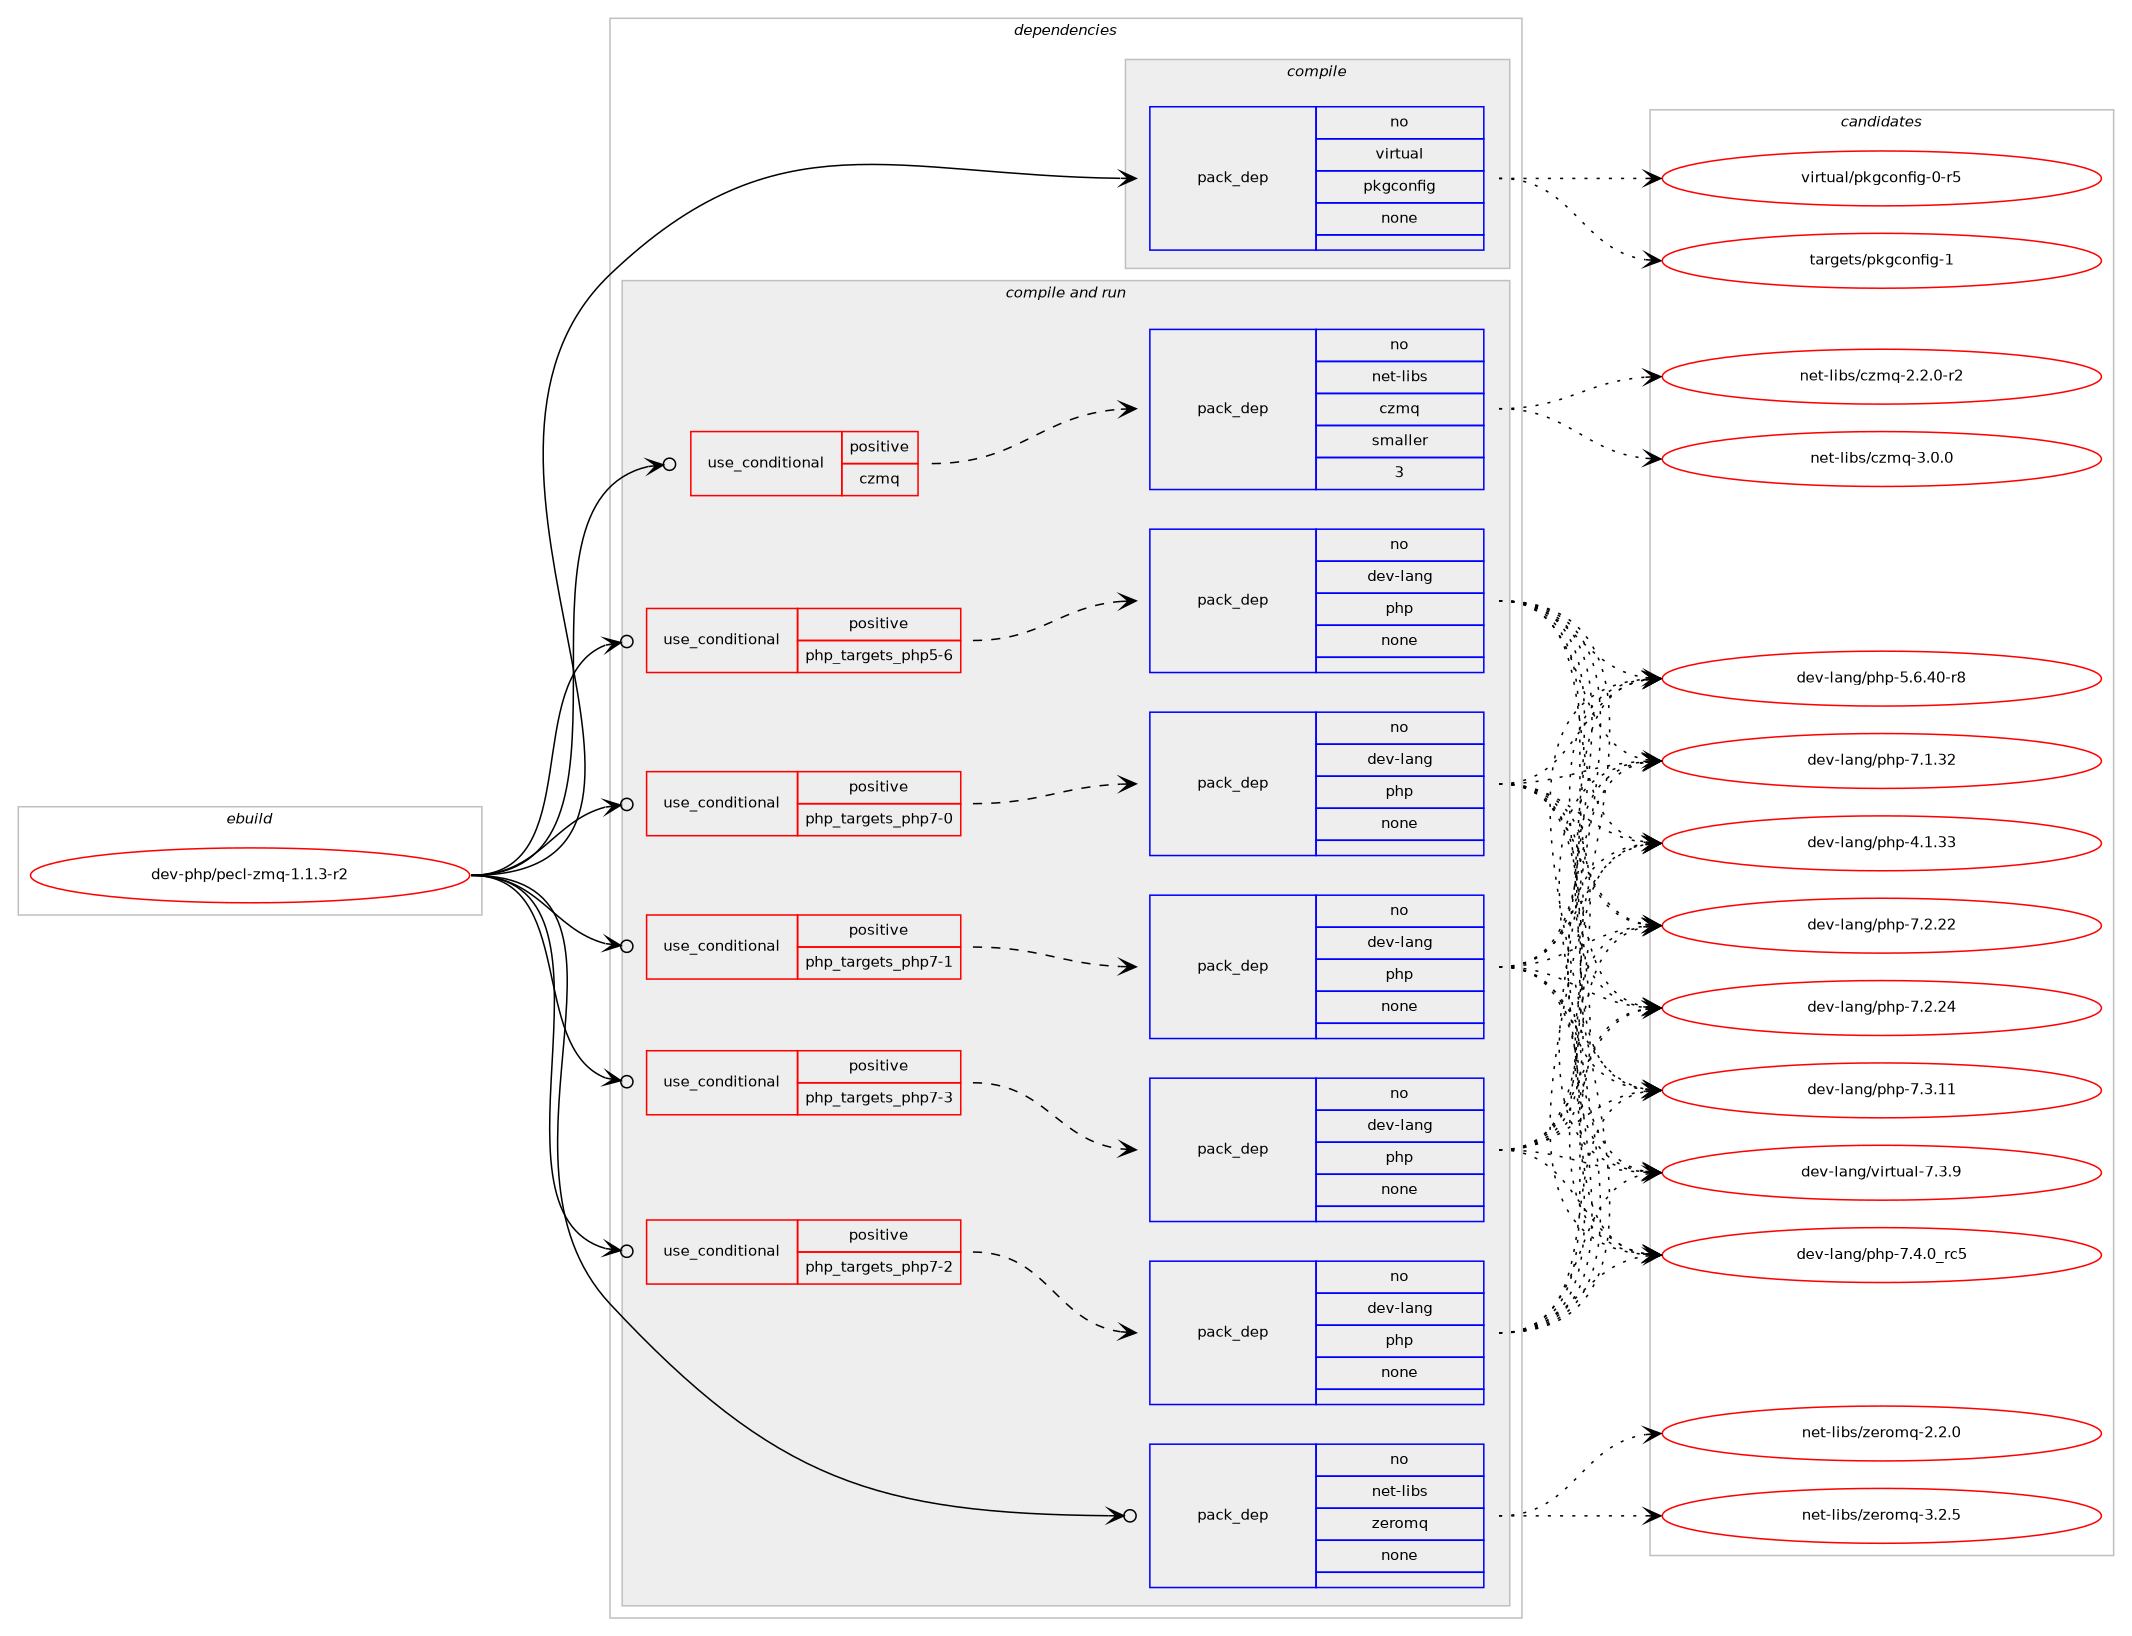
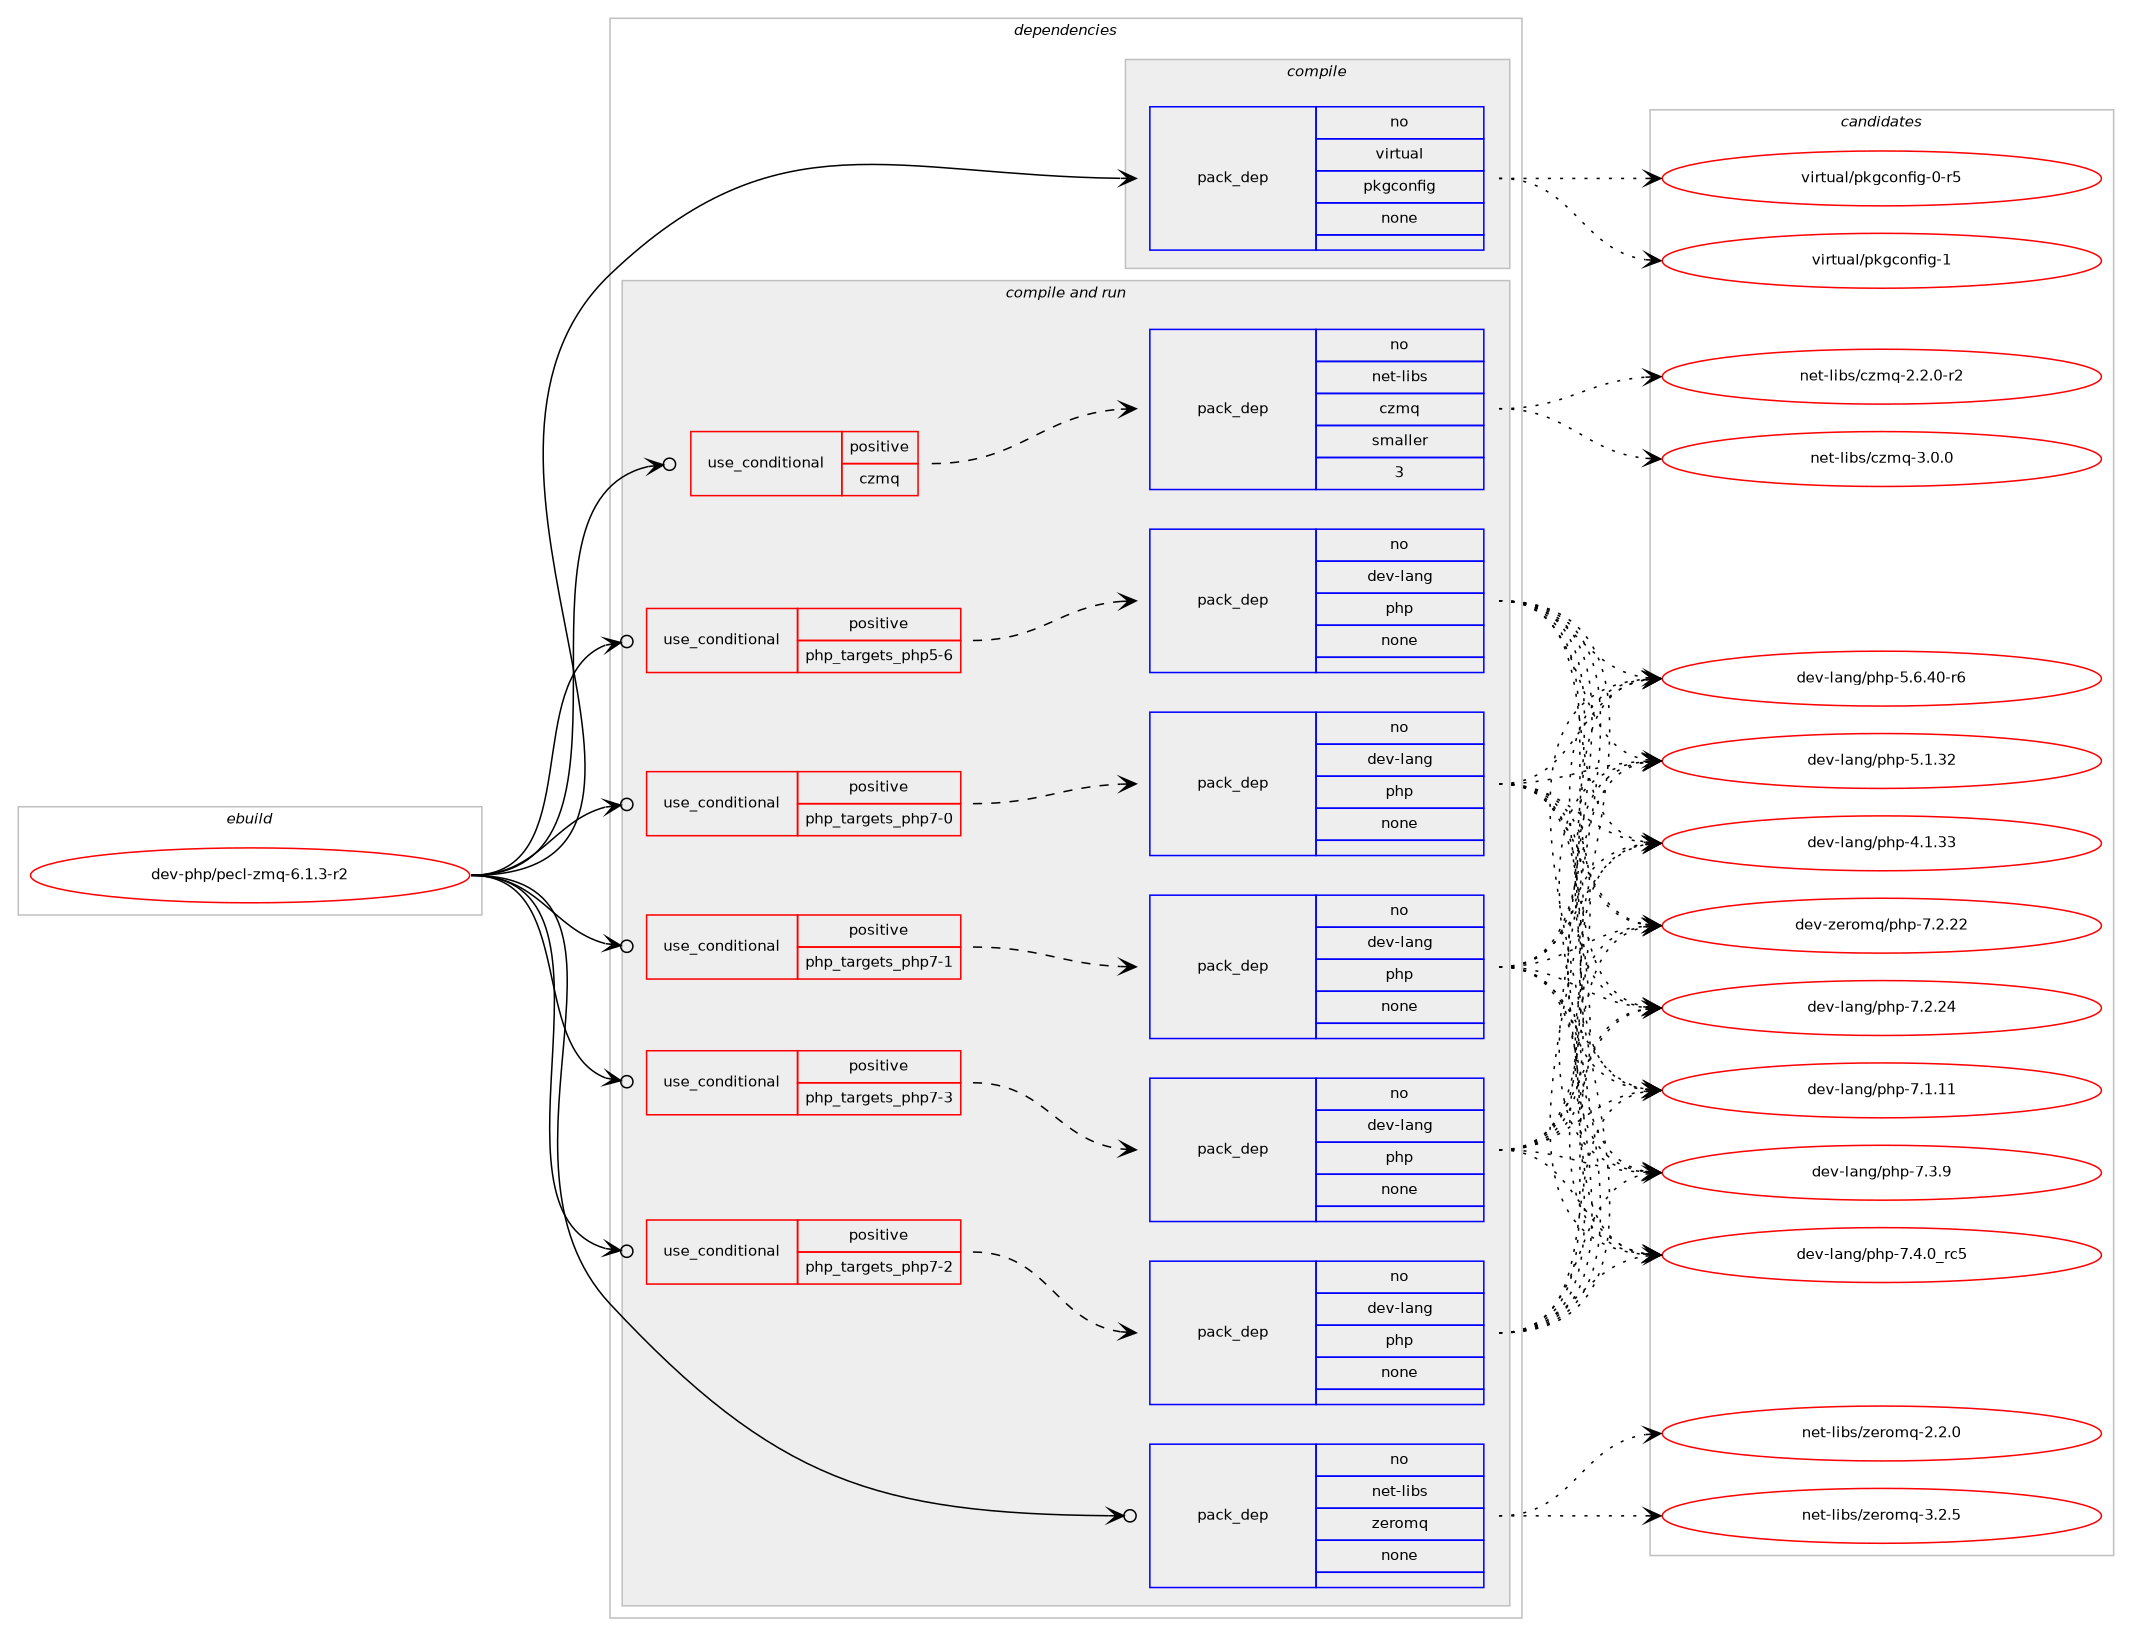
(1882, 261) -> (1882, 261)
(1882, 679) -> (1882, 679)
(1882, 761) -> (1882, 761)
(250, 875) -> (250, 875)
(1882, 926) -> (1882, 926)
(1882, 1090) -> (1882, 1090)
(1882, 1173) -> (1882, 1173)
